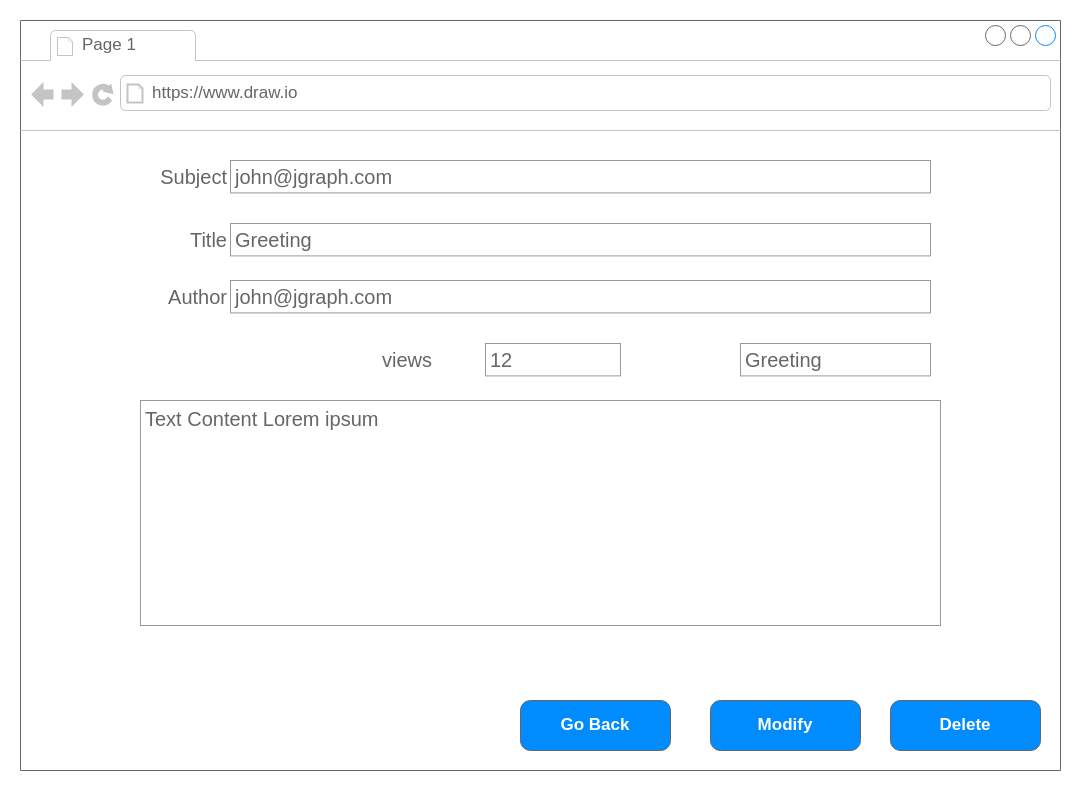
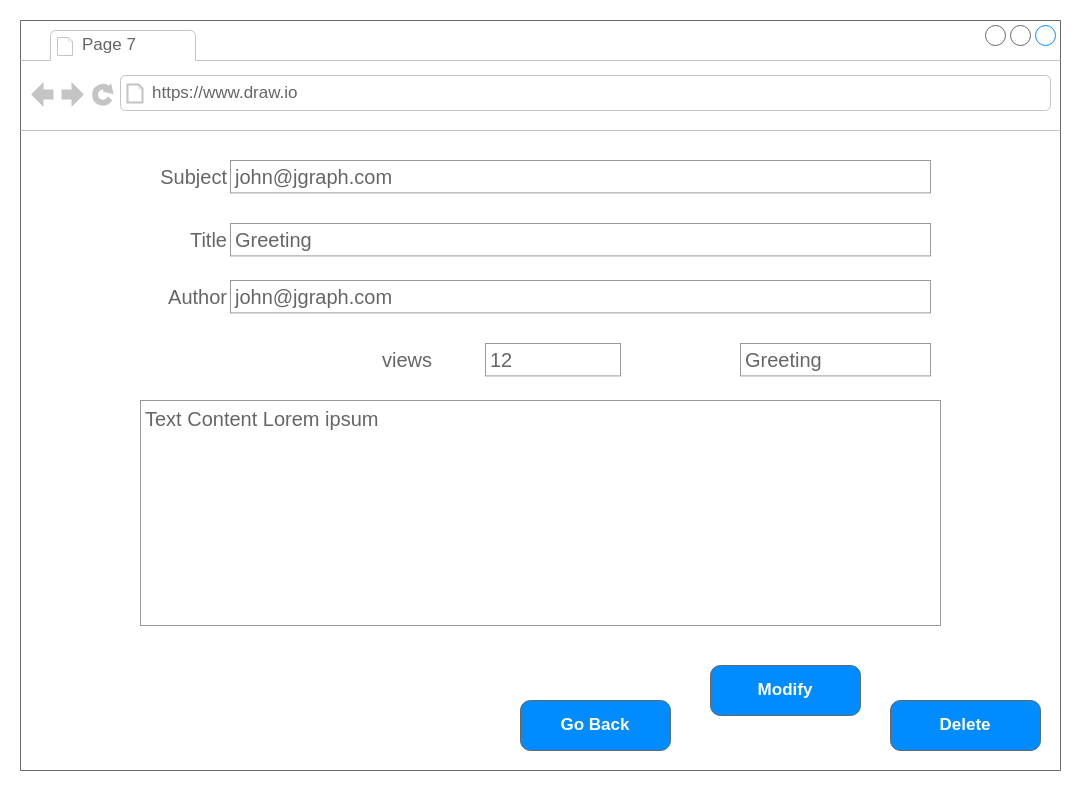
(109, 46) -> (109, 46)
(786, 726) -> (786, 691)
